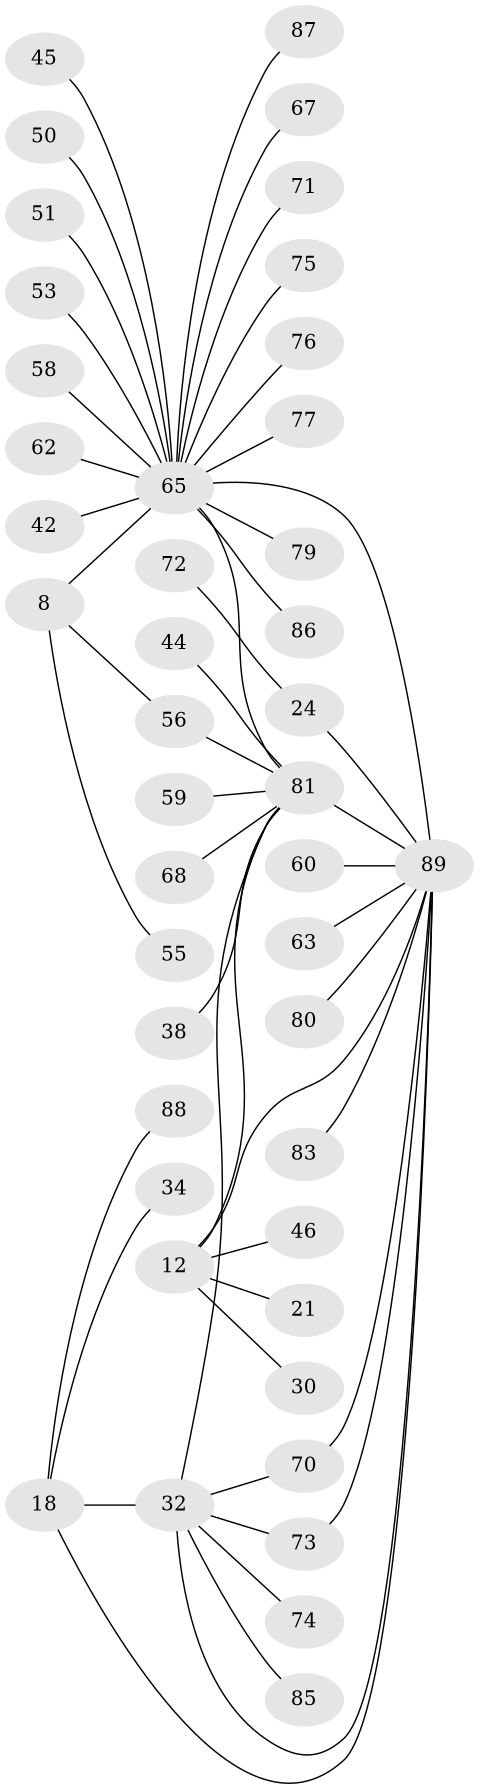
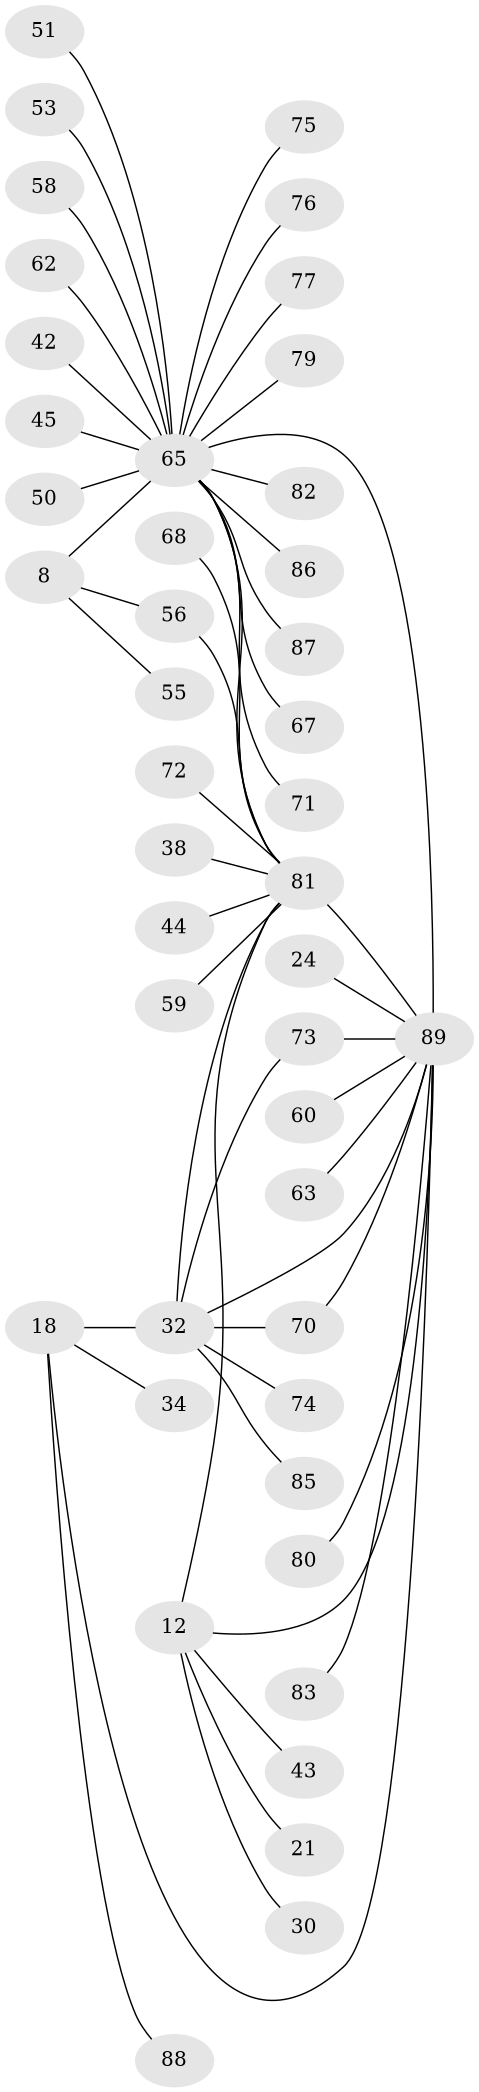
none -> (304, 494)
(230, 625) -> (240, 828)
(304, 1232) -> (304, 1772)
